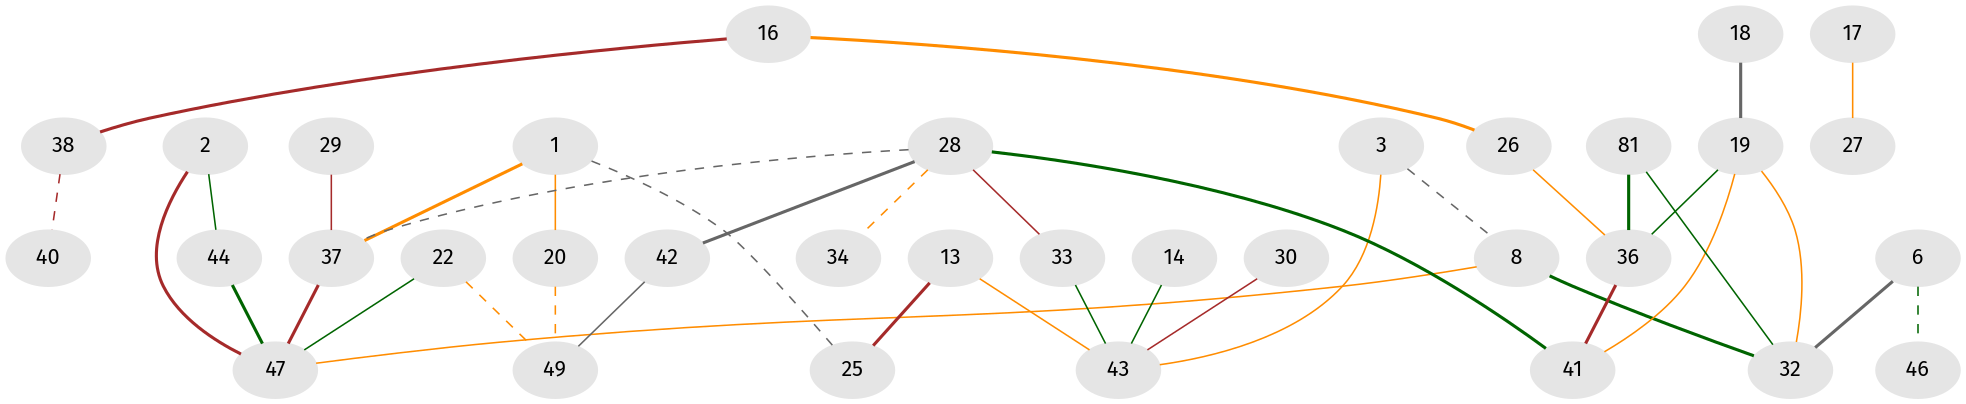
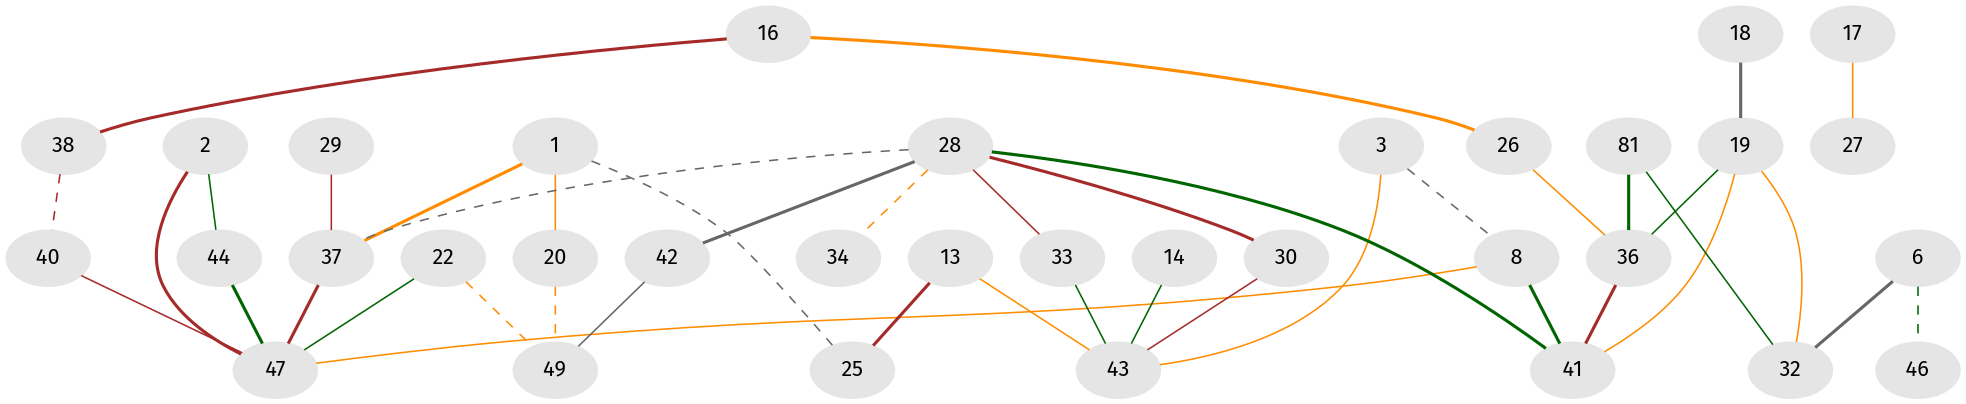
none -> (1123, 194)
none -> (162, 314)
(1641, 314) -> (1545, 314)
